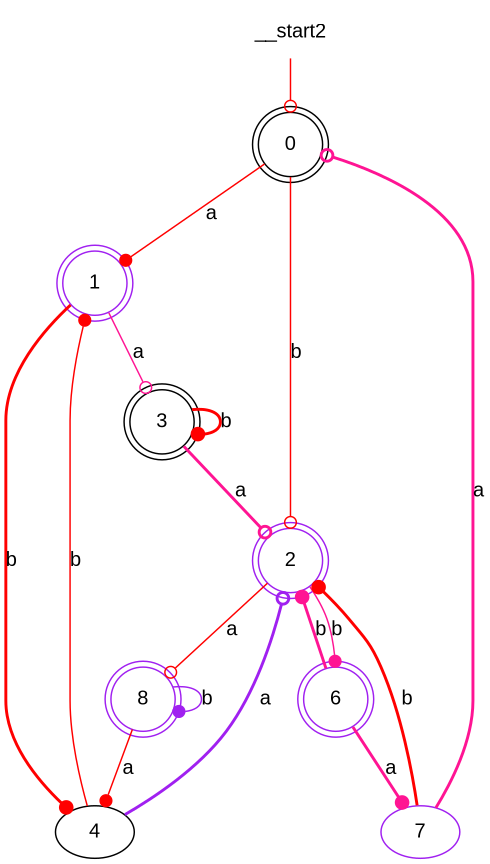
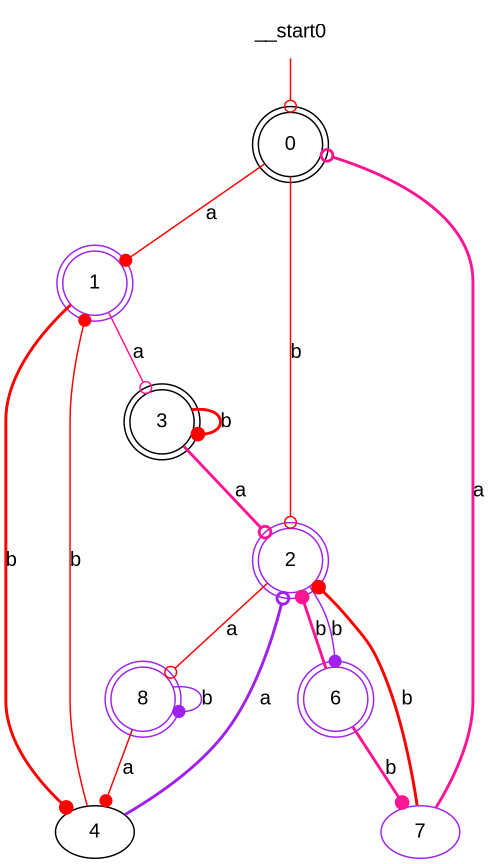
(290, 32) -> (290, 32)
(327, 619) -> (327, 619)
(391, 769) -> (391, 769)
